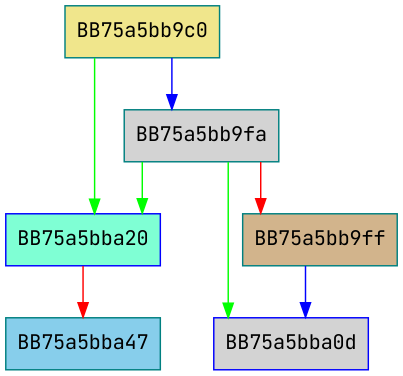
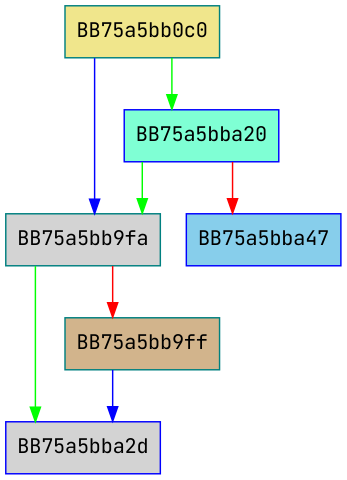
(142, 32) -> (142, 32)
(142, 180) -> (142, 180)
(83, 344) -> (264, 240)
(291, 344) -> (83, 448)
